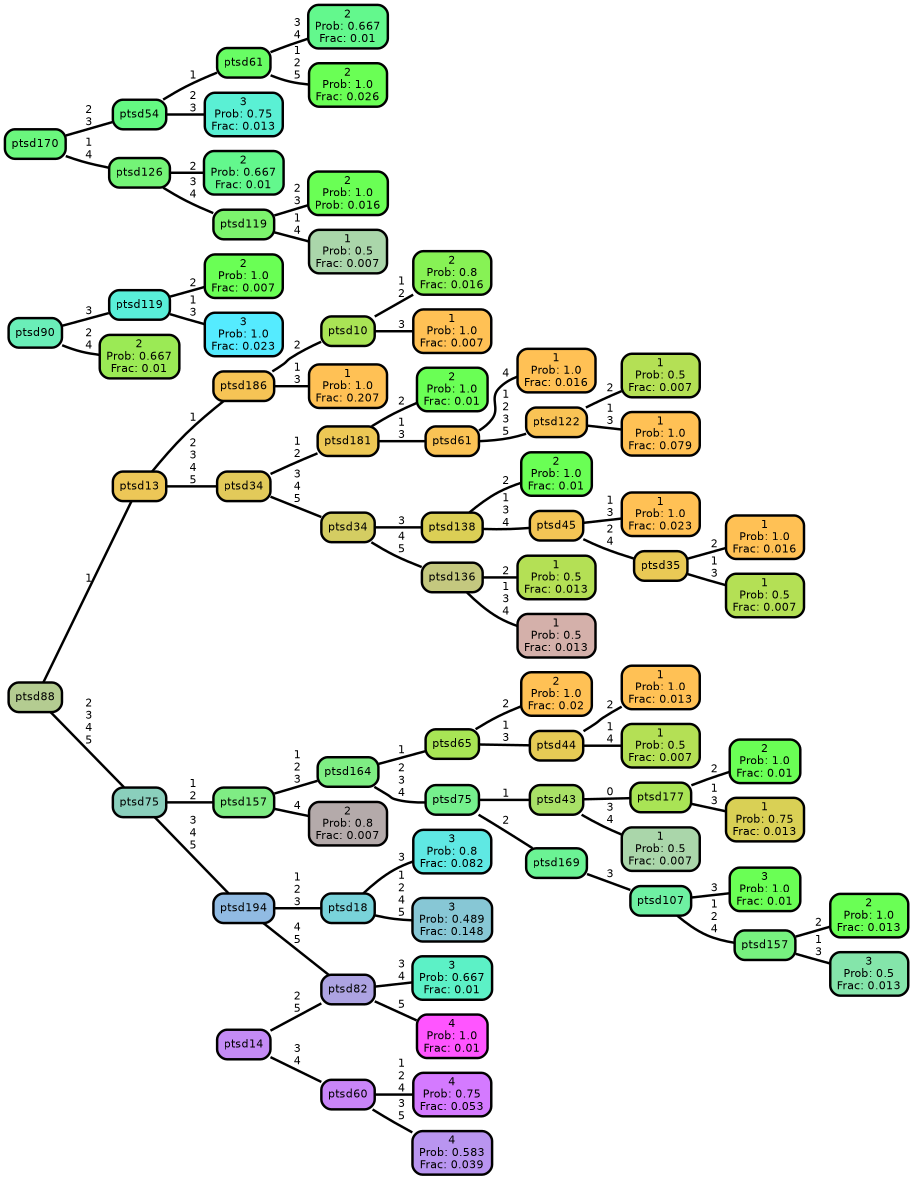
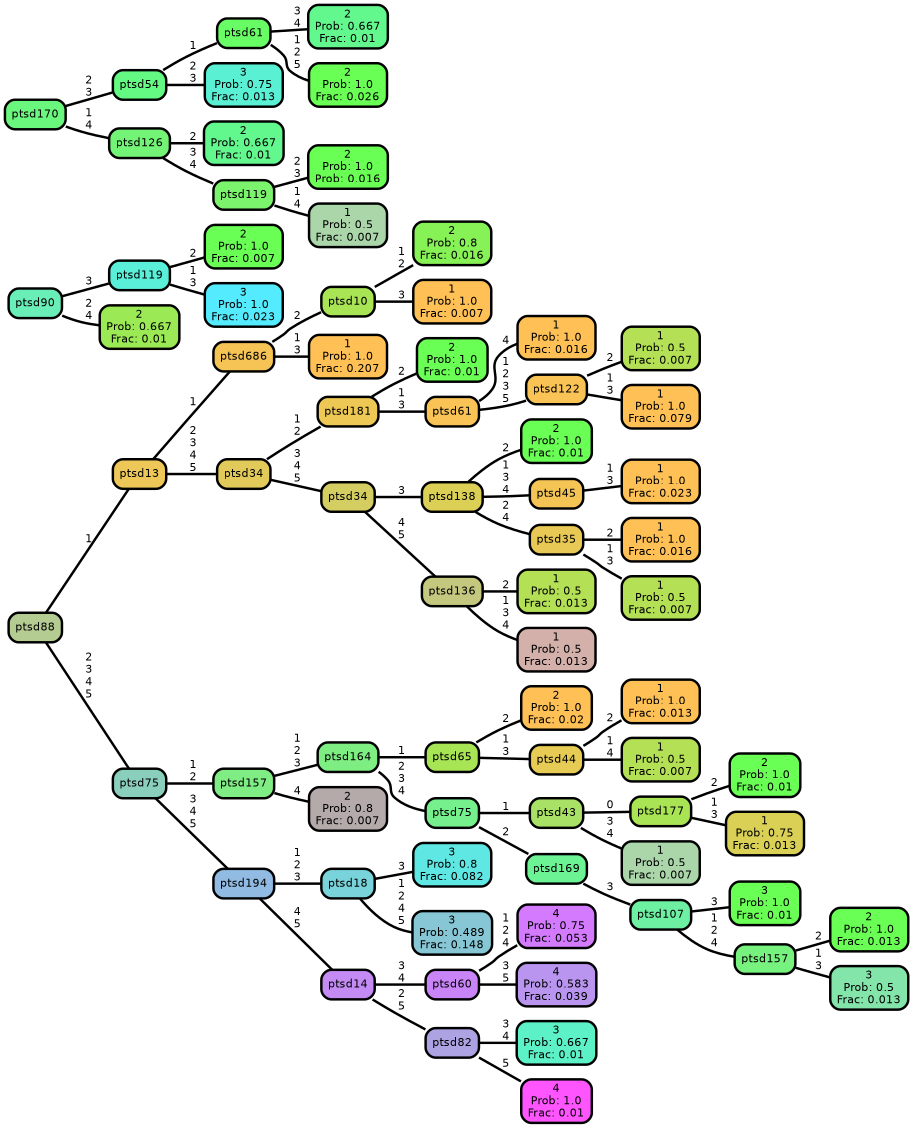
(244, 386) -> (244, 357)
(608, 550) -> (502, 525)
(296, 949) -> (296, 934)
